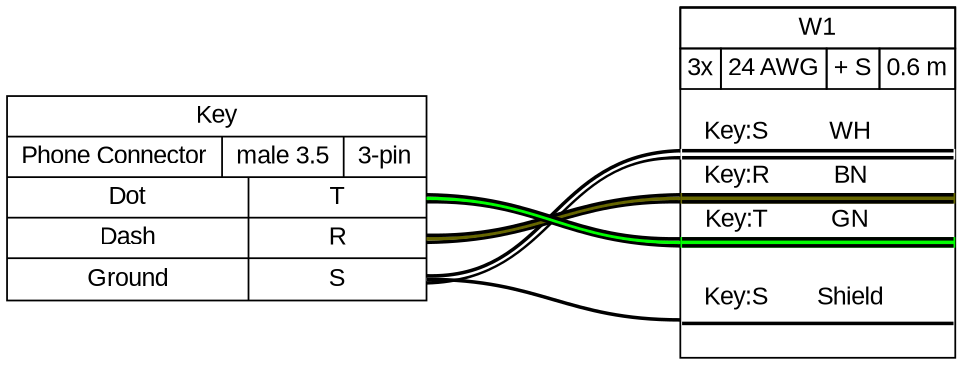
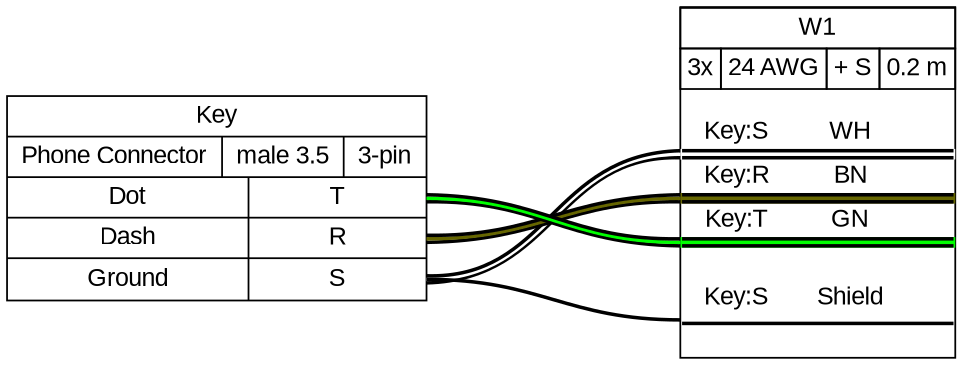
(917, 68) -> (917, 68)
